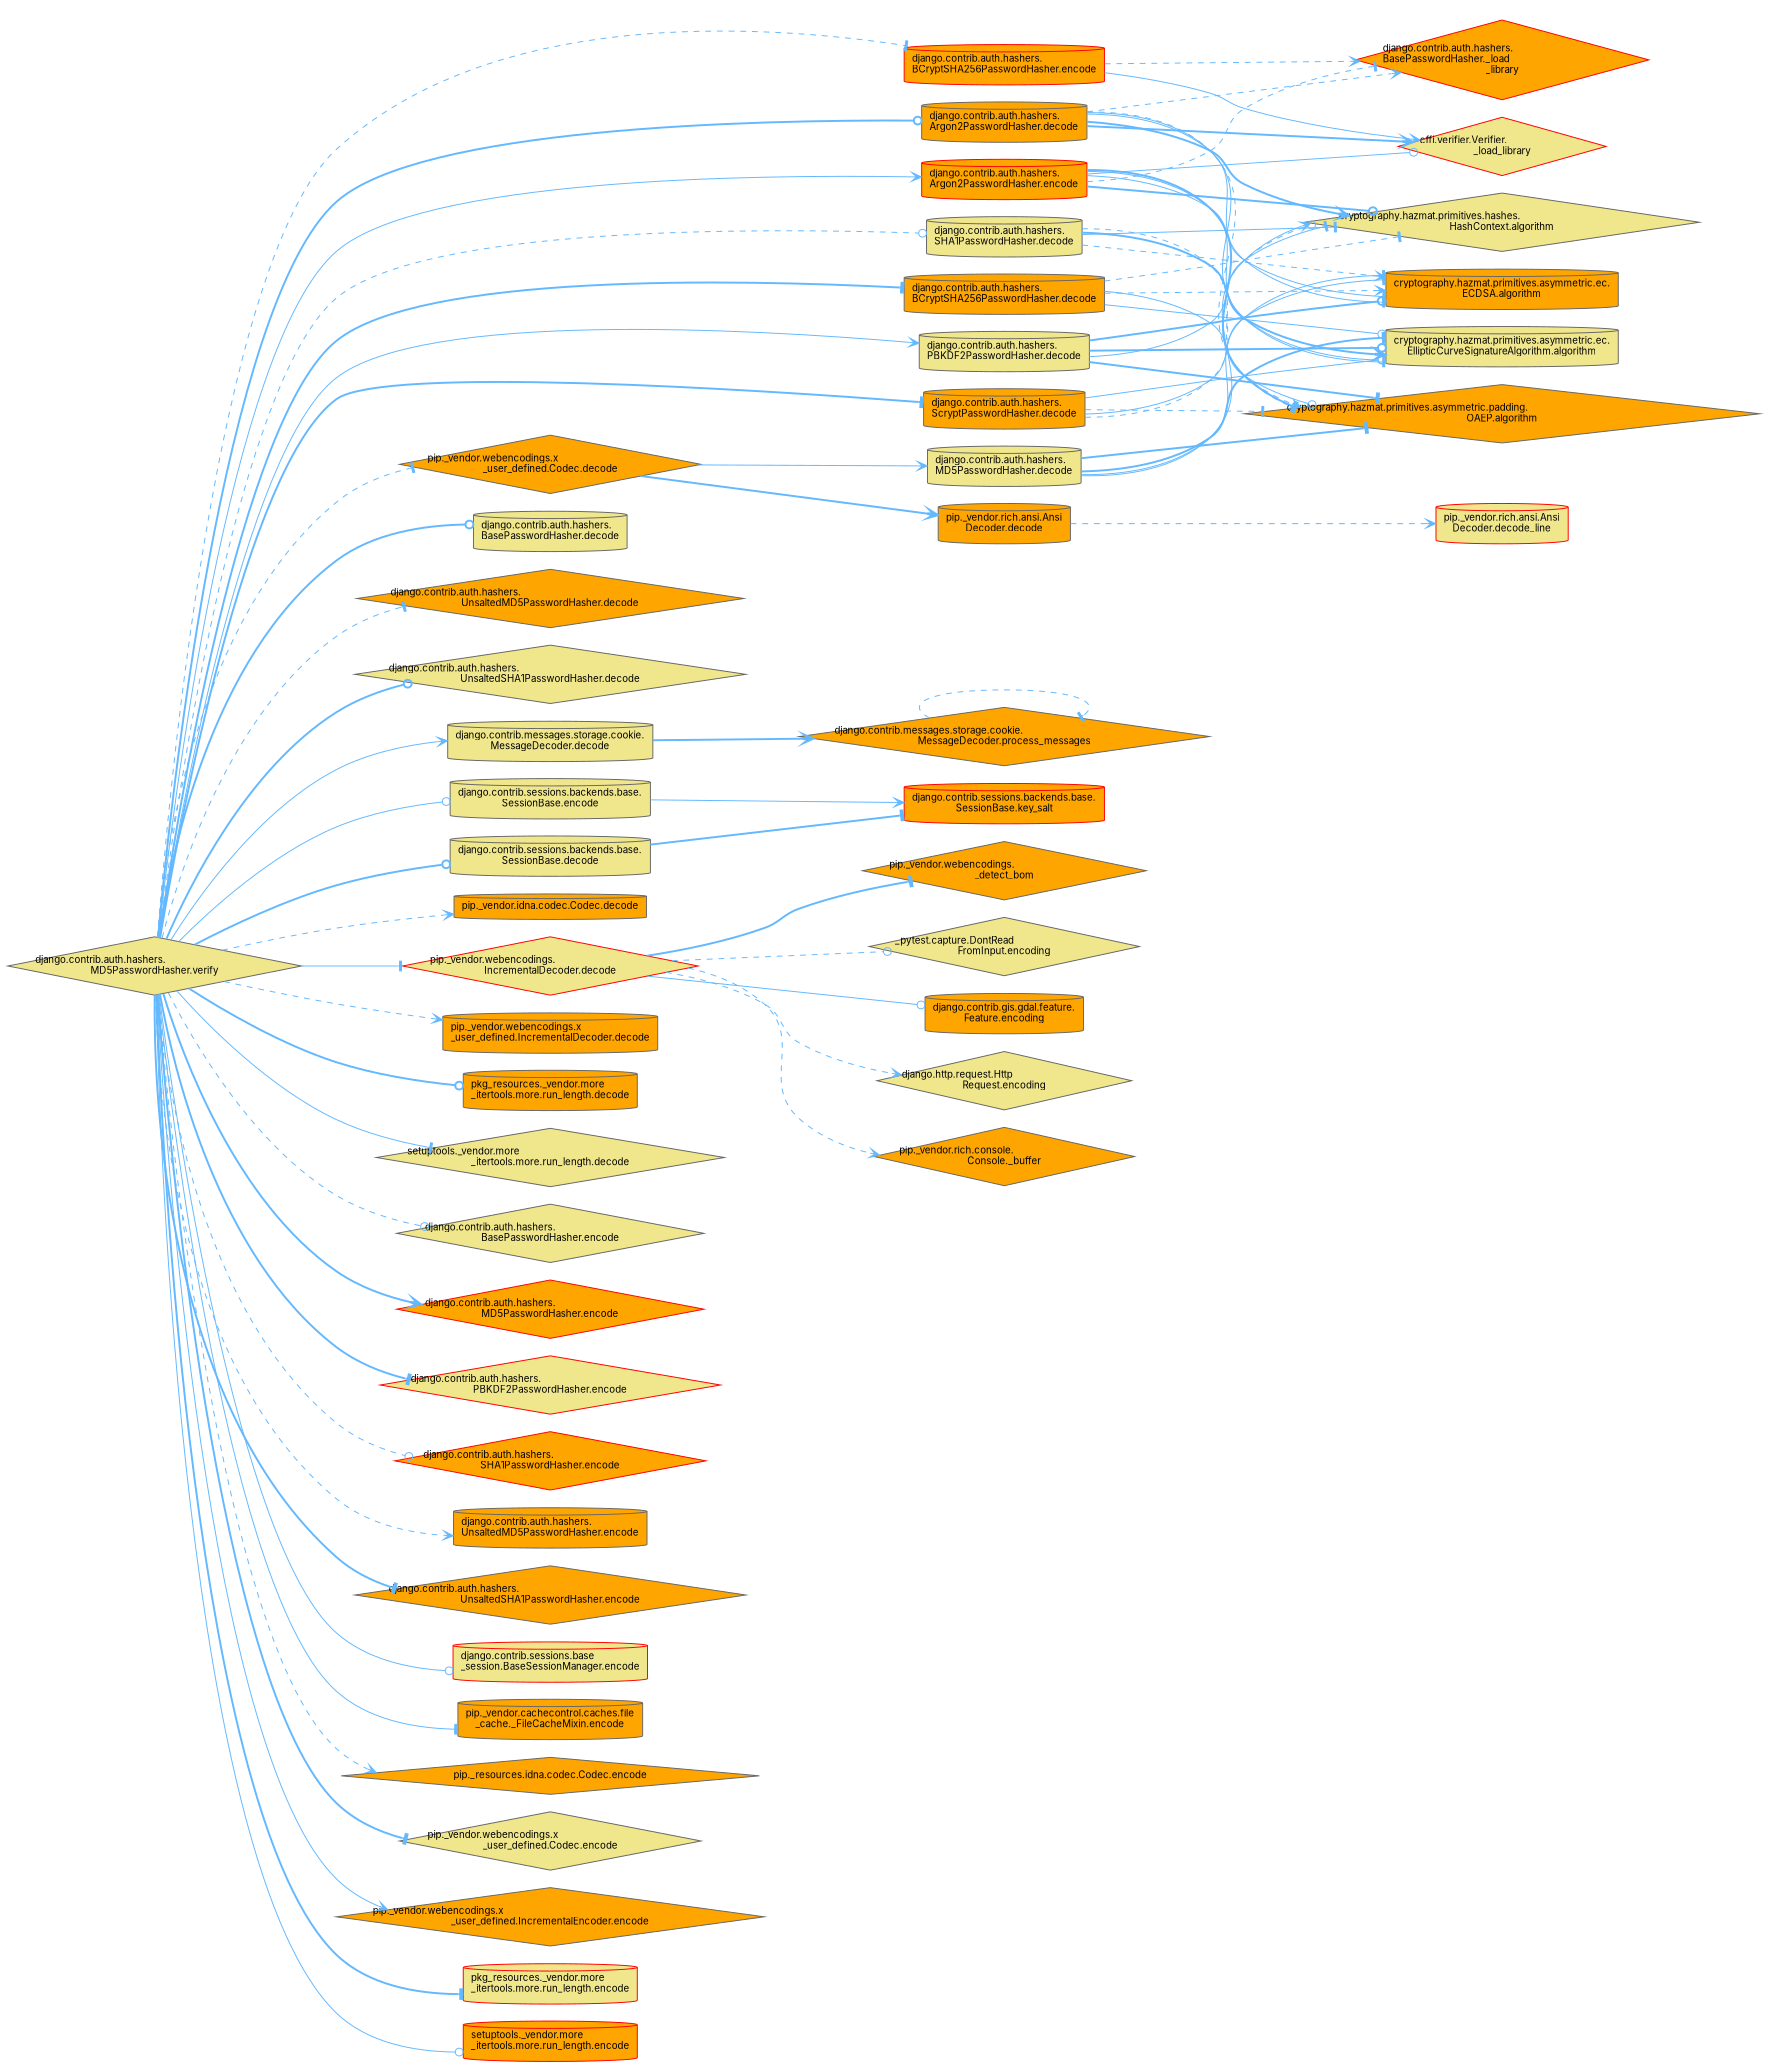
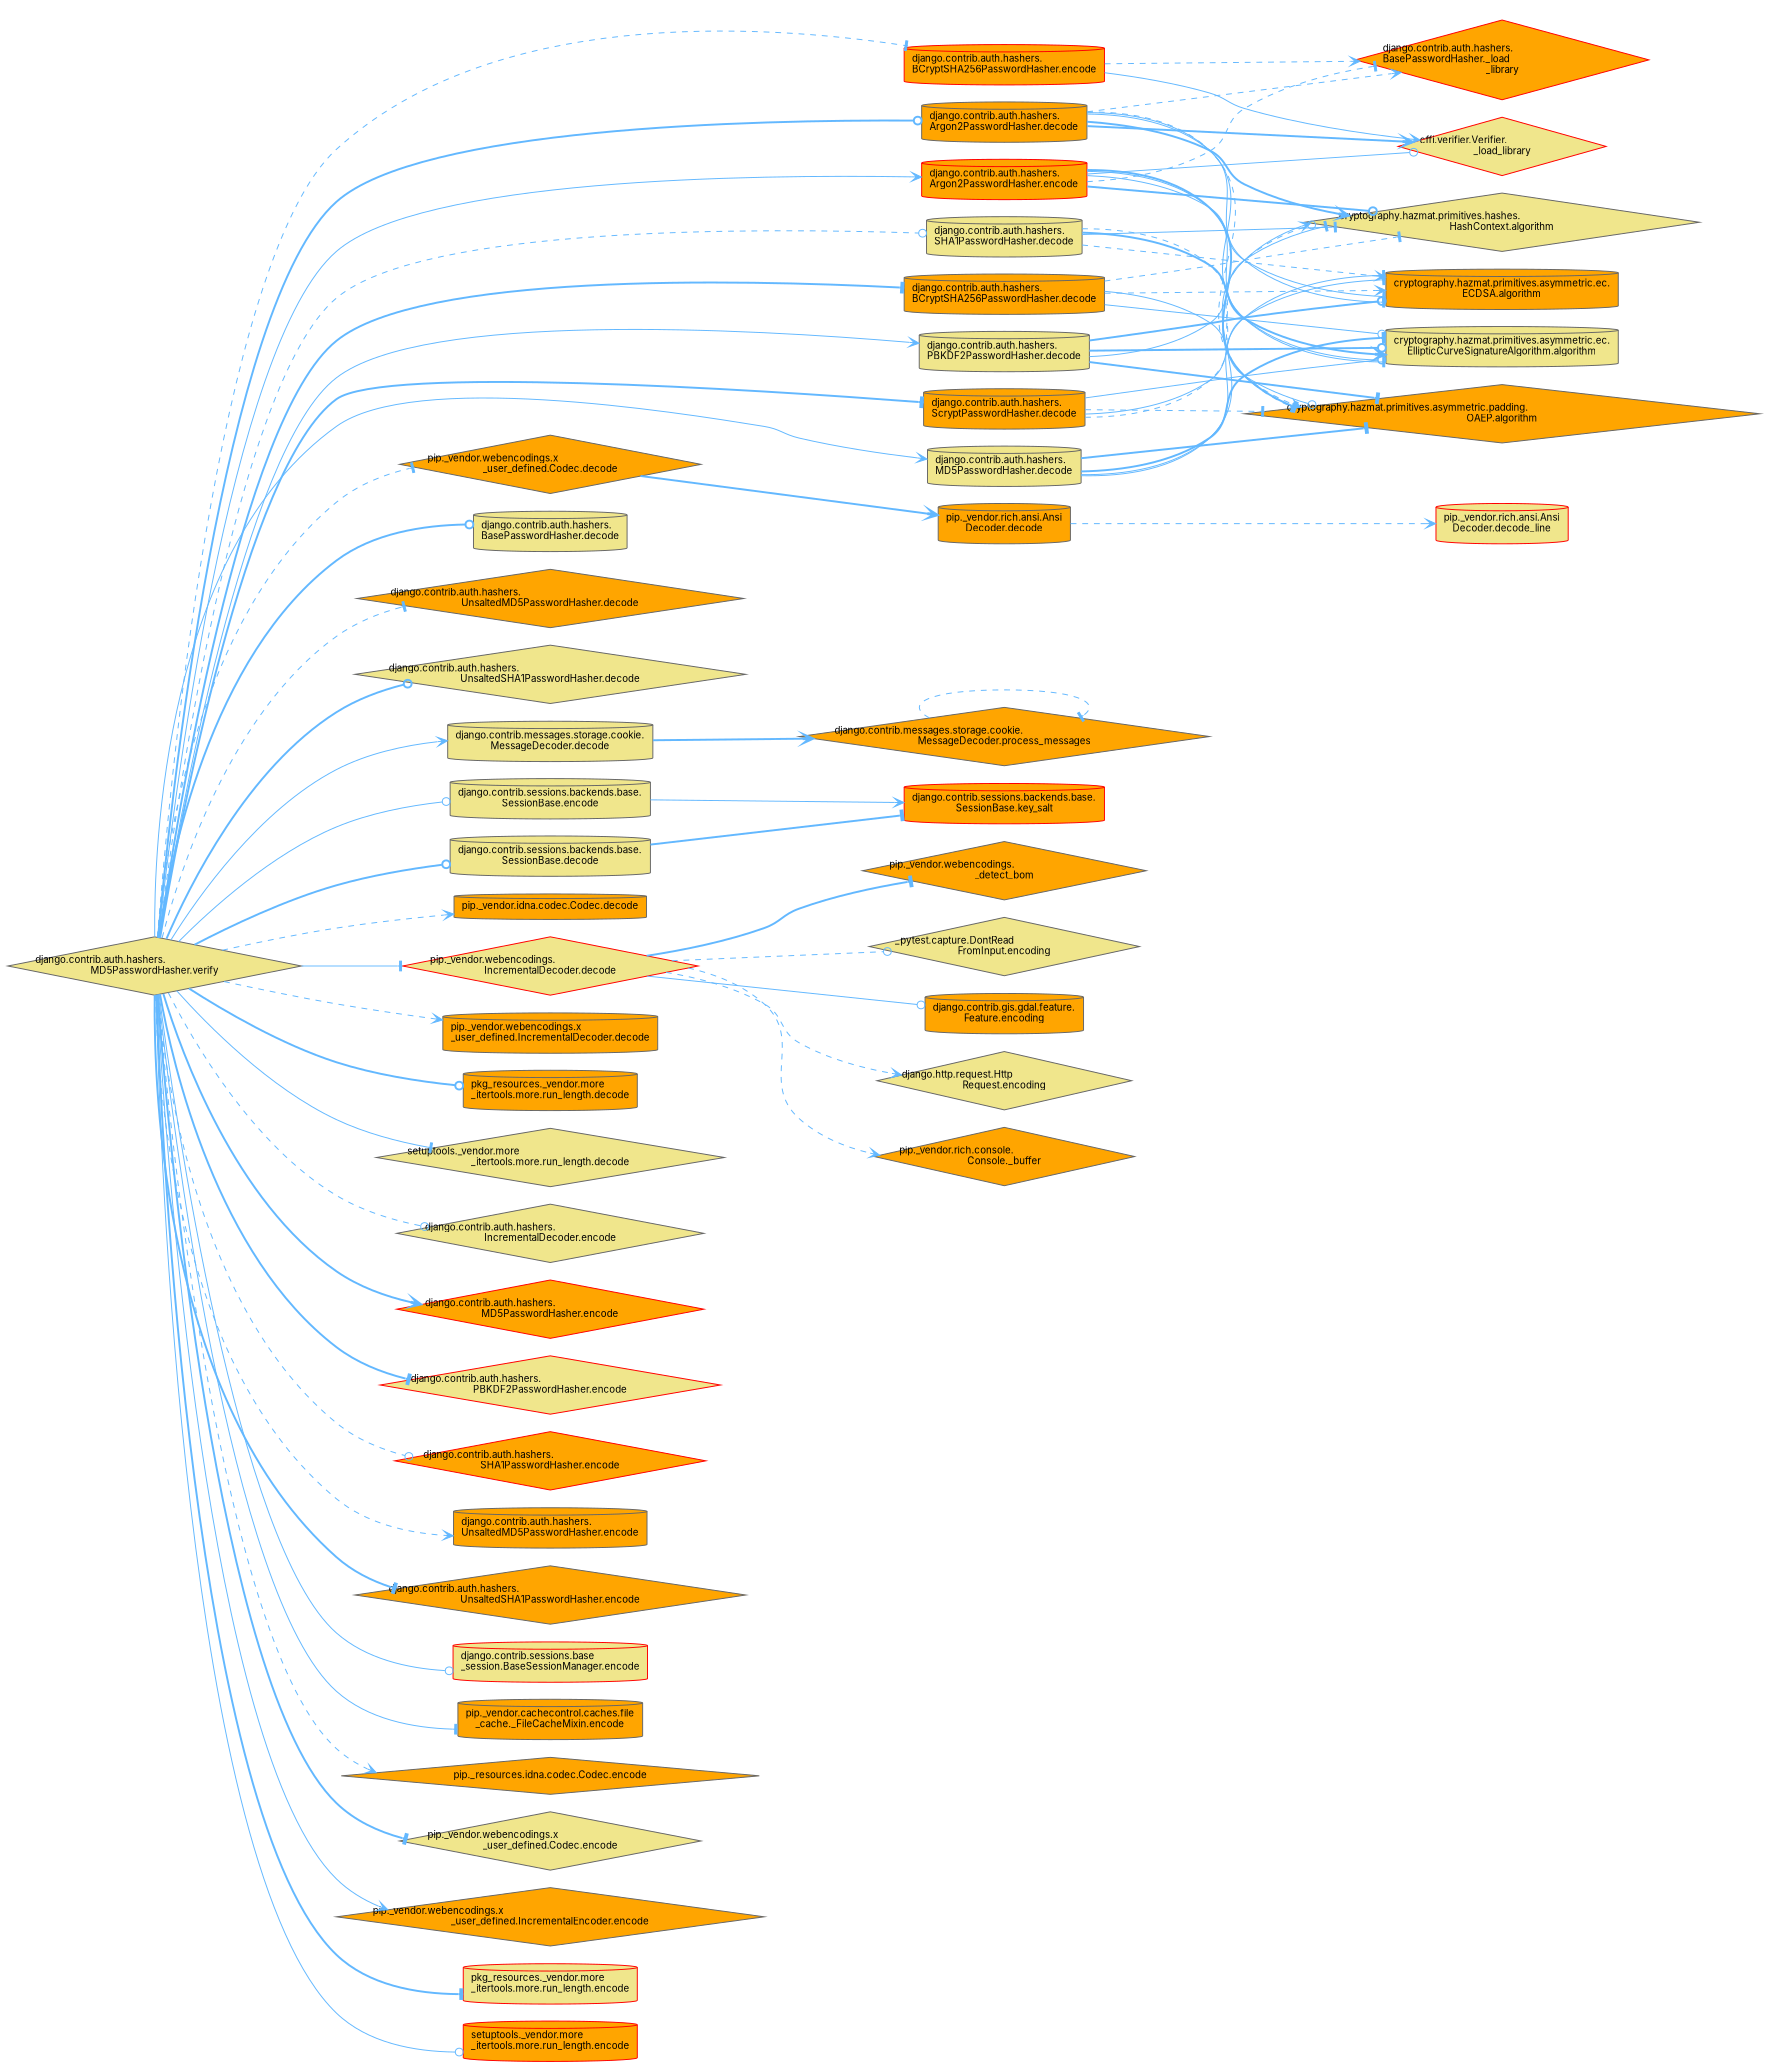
(808, 465) -> (350, 420)
(550, 1233) -> (550, 1233)
